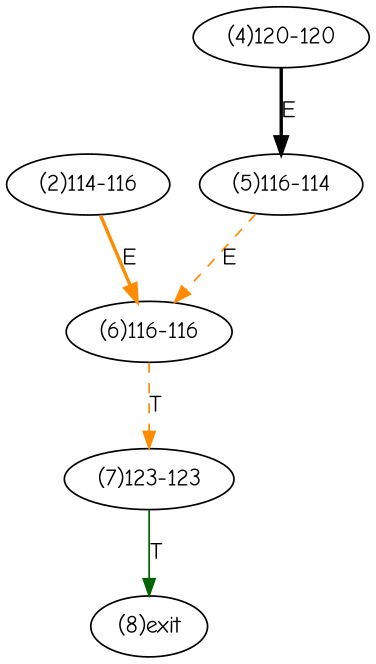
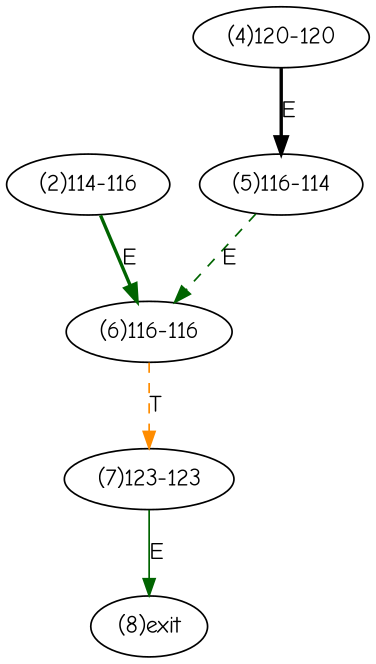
(115, 251) -> (115, 251)
(221, 252) -> (221, 252)
(157, 553) -> (157, 553)
